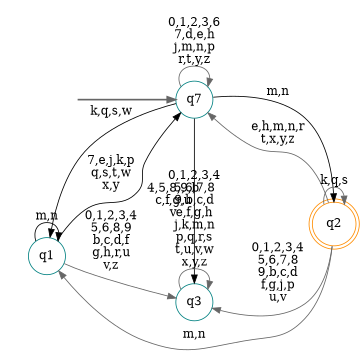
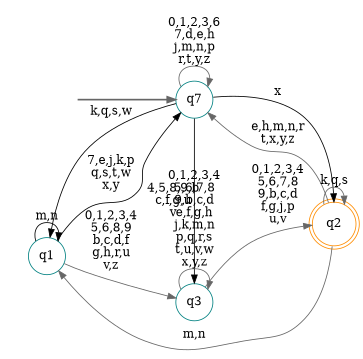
(278, 92) -> (278, 92)
(295, 309) -> (247, 245)
